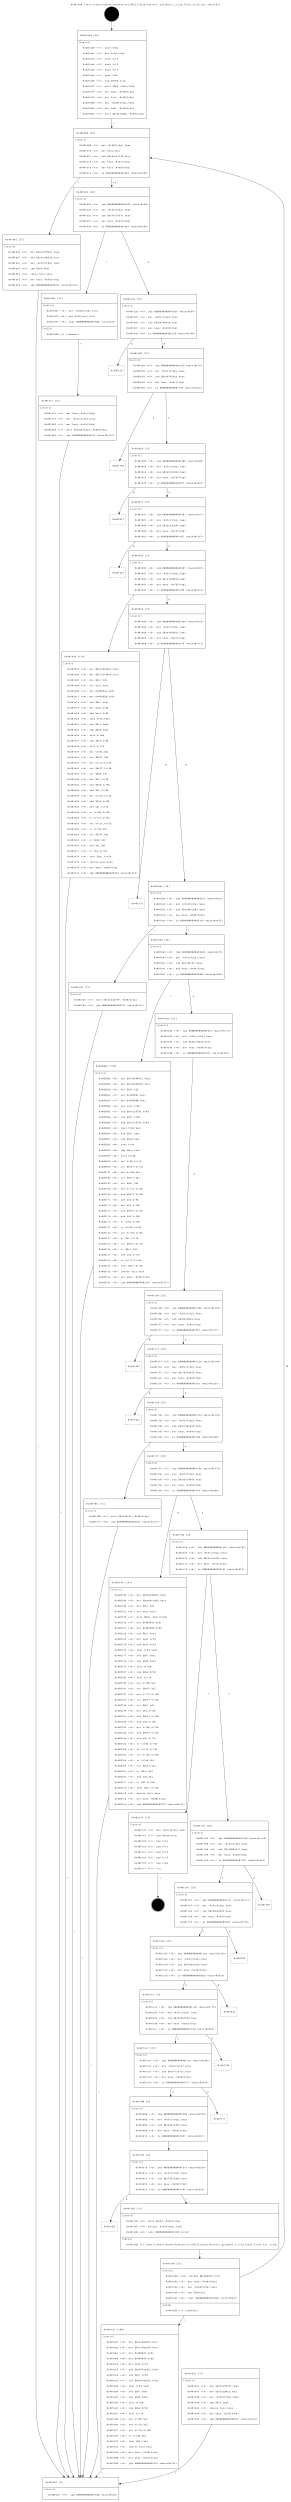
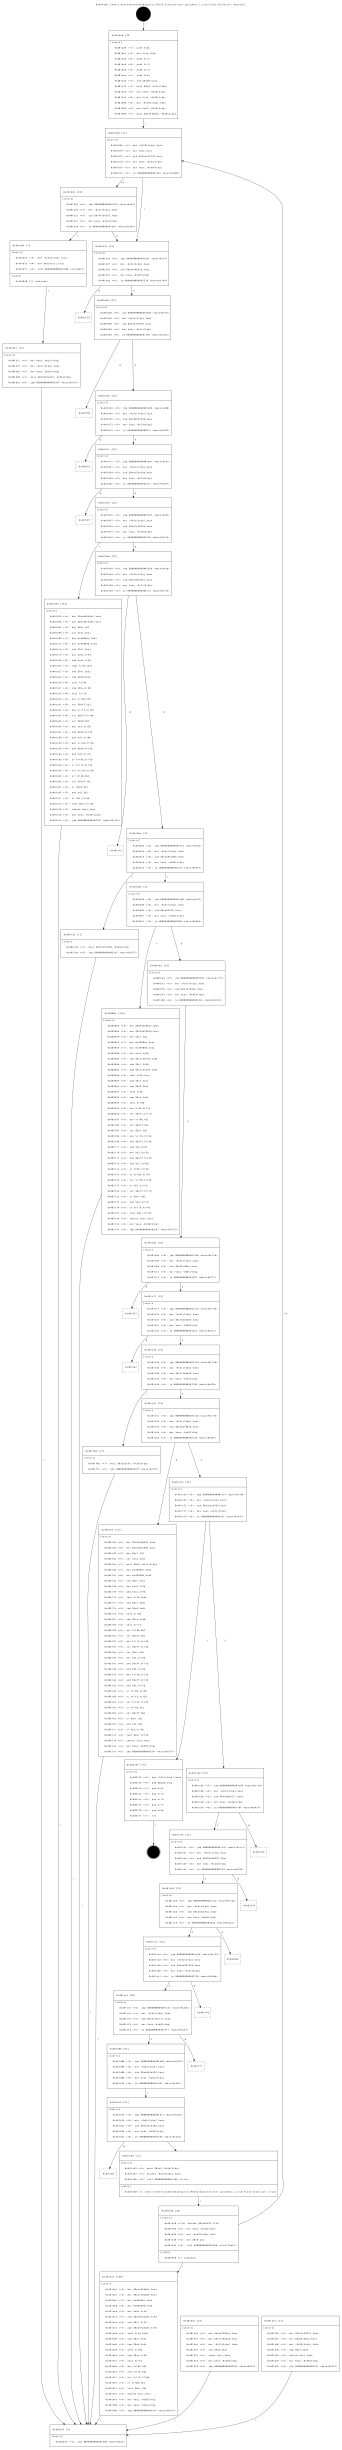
(62, 204) -> (141, 209)
